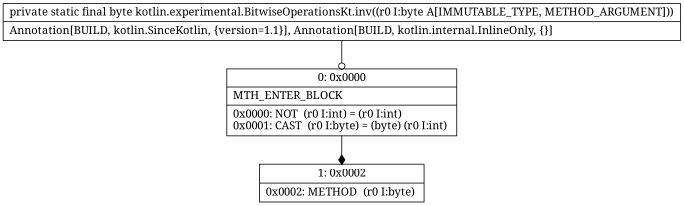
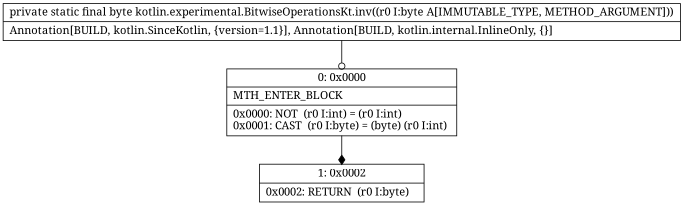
(342, 192) -> (339, 192)
